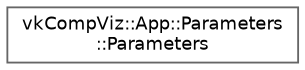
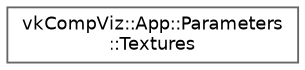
(153, 35) -> (153, 35)
